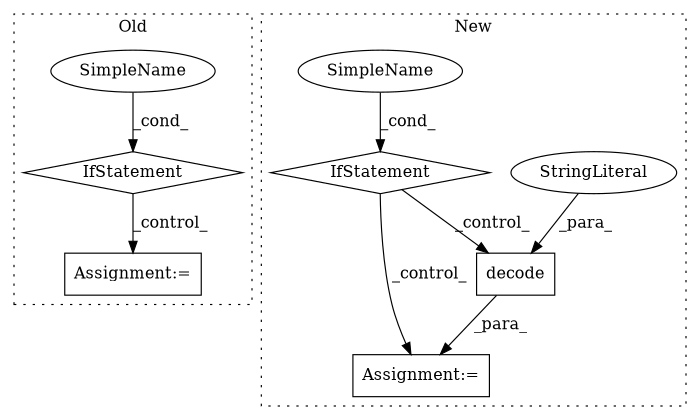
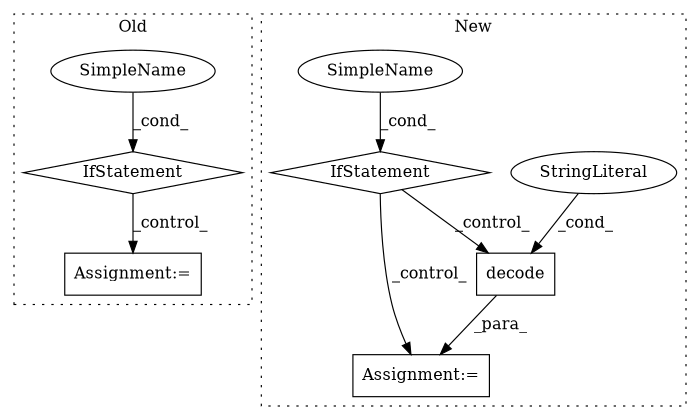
(586, 223) -> (586, 223)
